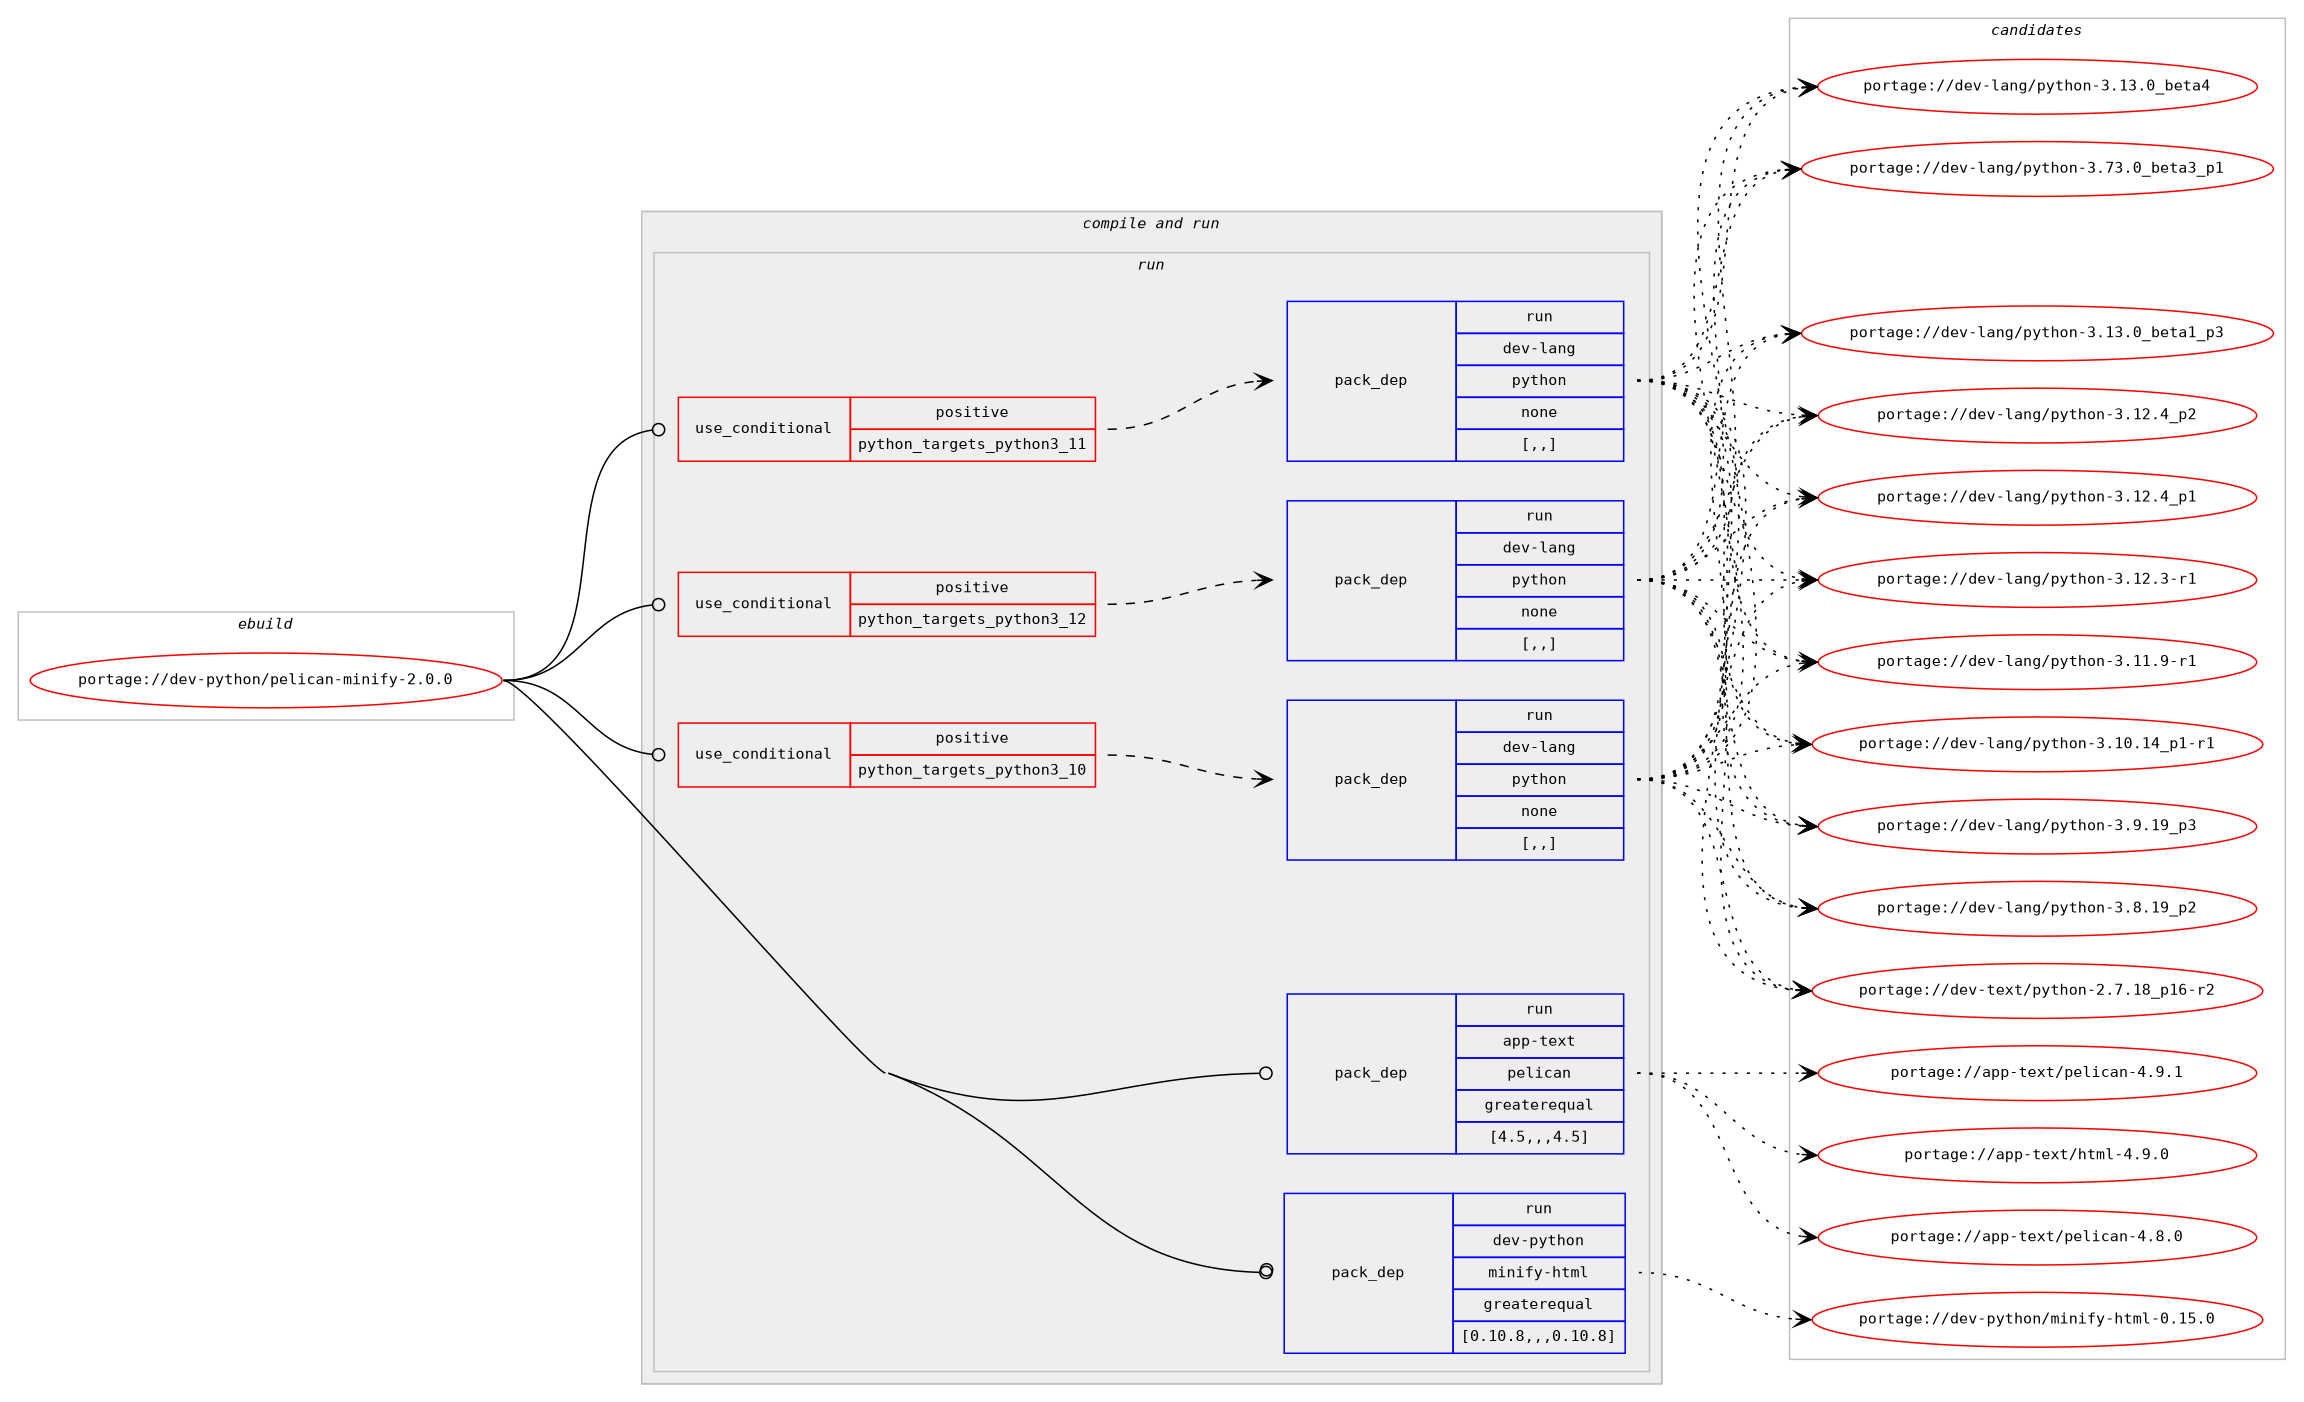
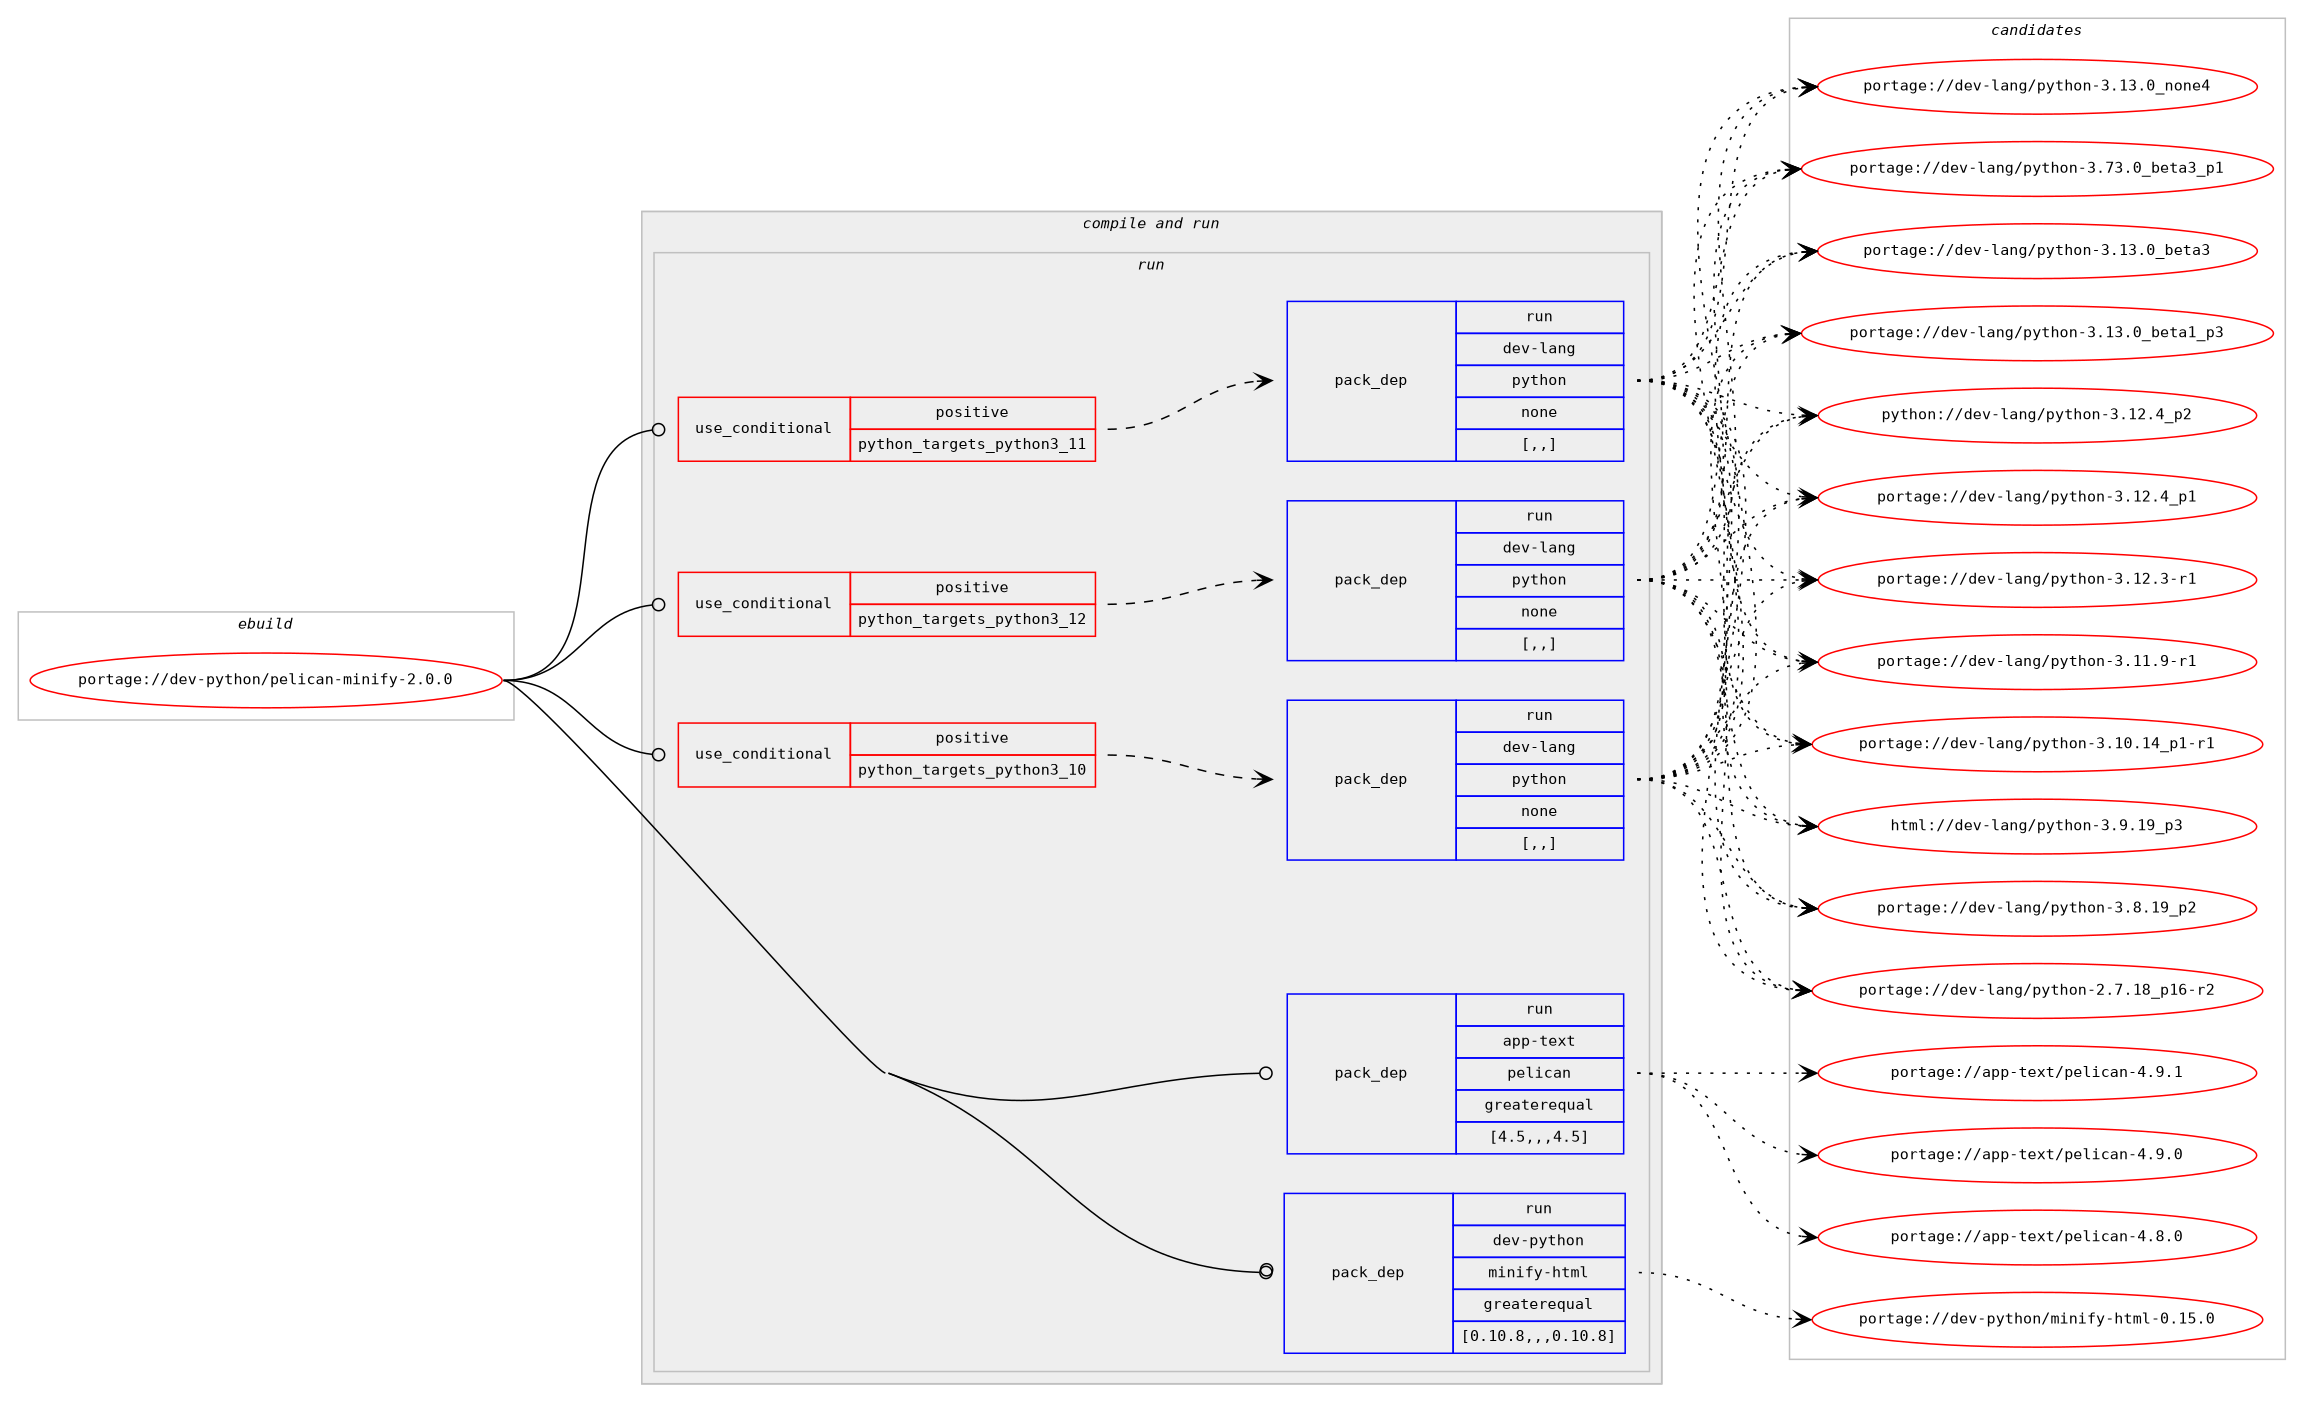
(2037, 87) -> (2037, 87)
none -> (2037, 251)
(2037, 416) -> (2037, 416)
(2037, 827) -> (2037, 827)
(2037, 991) -> (2037, 991)
(2037, 1155) -> (2037, 1155)
